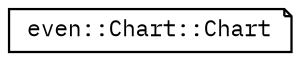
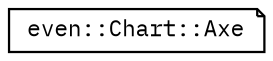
(150, 31) -> (137, 31)
